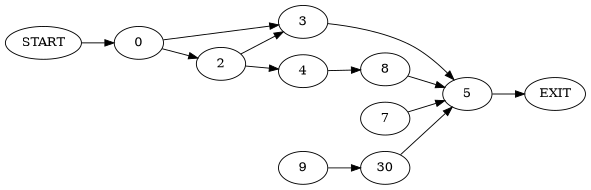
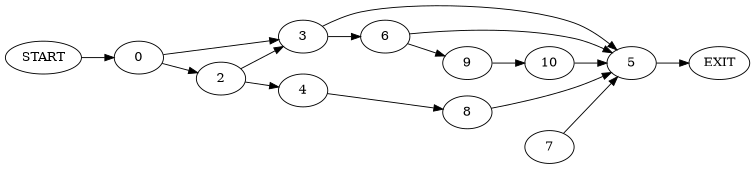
none -> (385, 37)
(385, 168) -> (549, 63)
